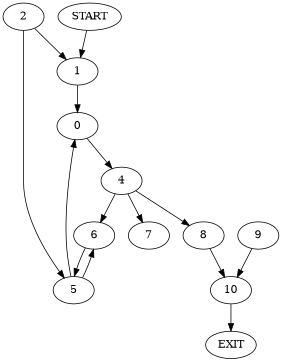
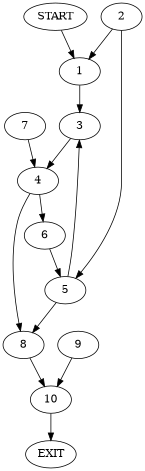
(77, 126) -> (80, 126)
(133, 205) -> (31, 150)
(87, 267) -> (47, 315)
